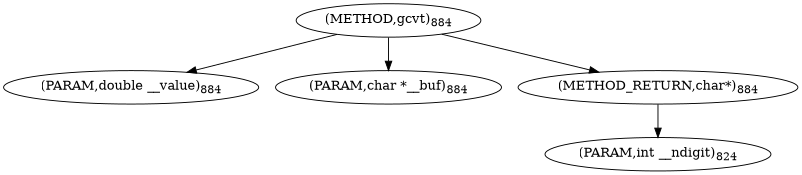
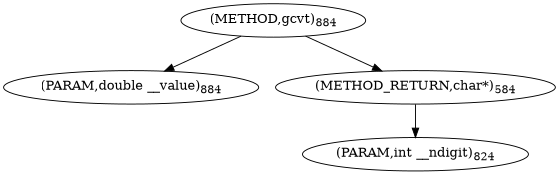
(748, 86) -> (505, 86)
(389, 87) -> none
